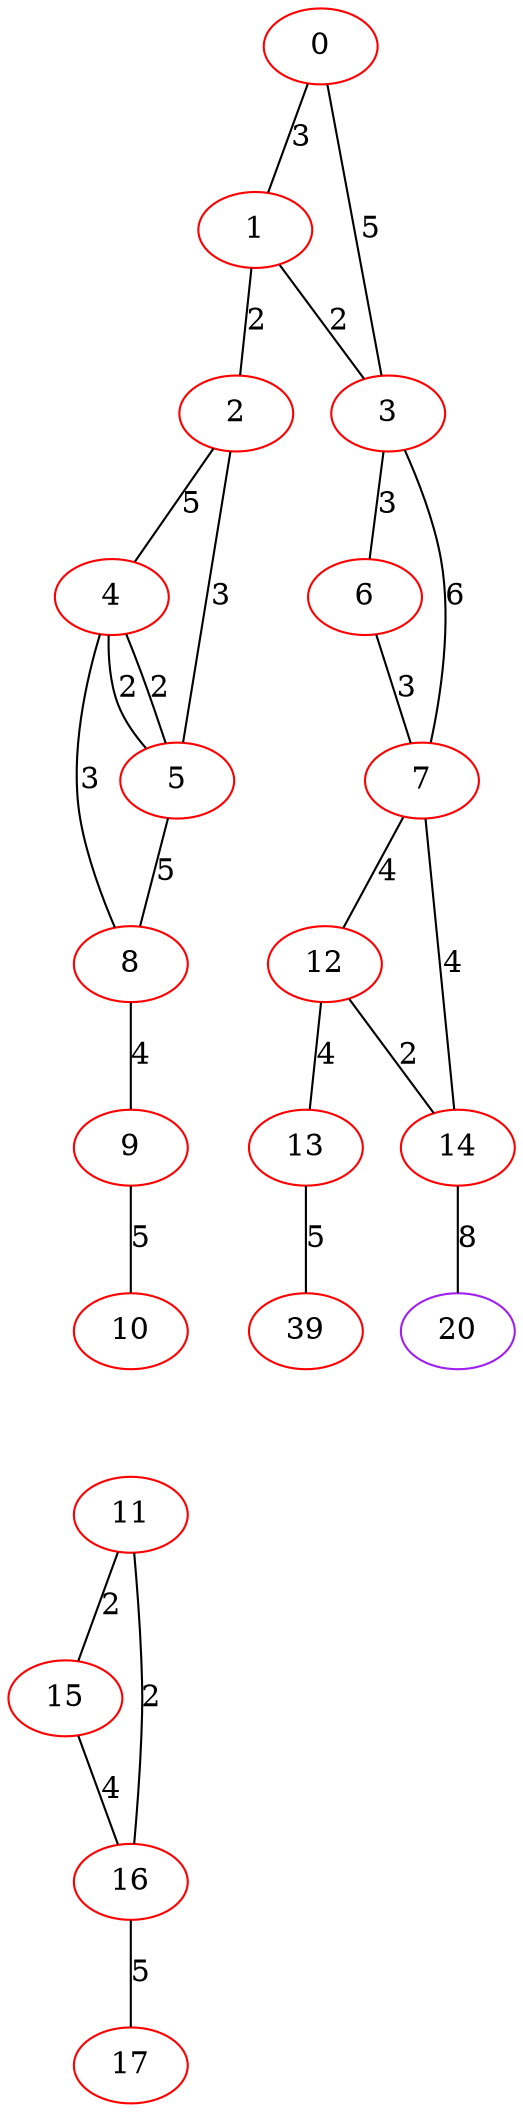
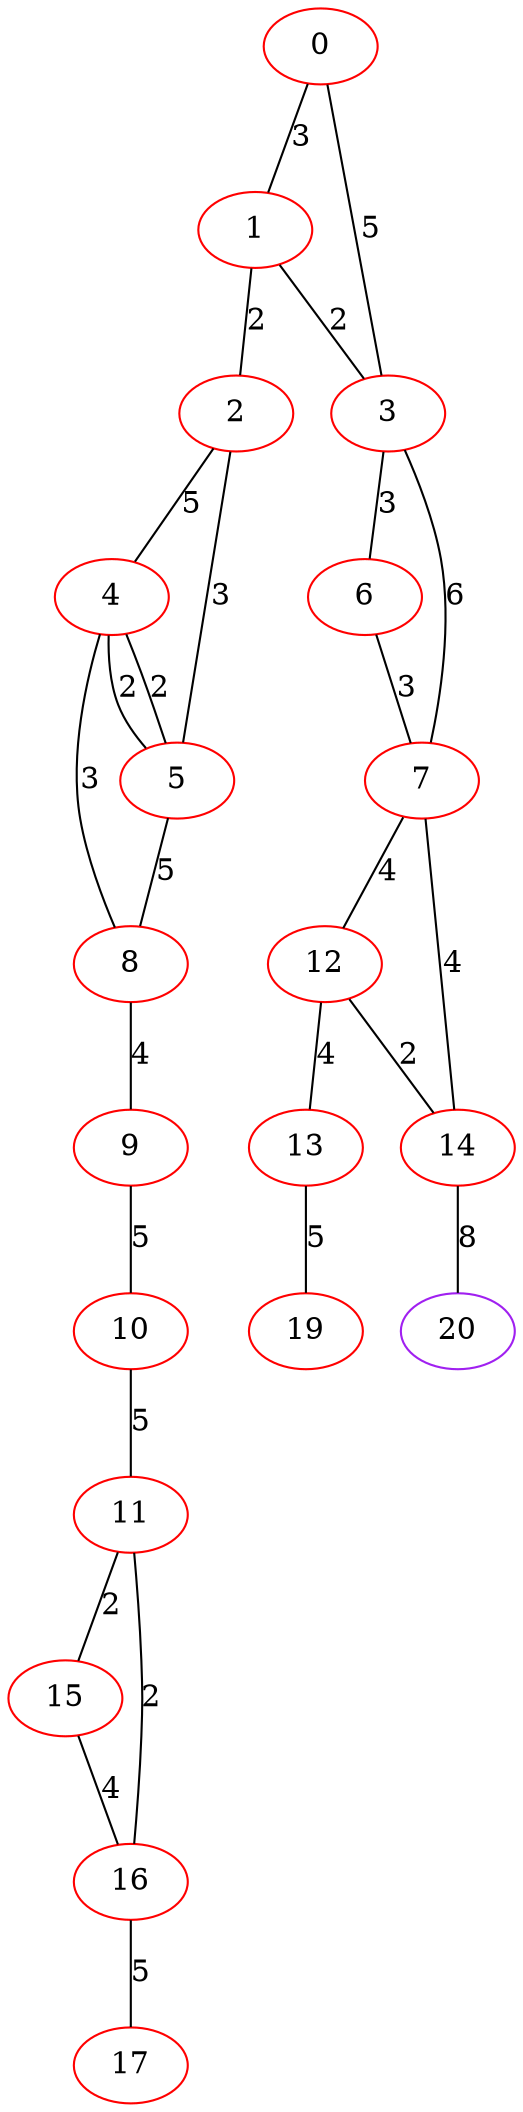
(306, 1331) -> (306, 1331)
none -> (131, 1423)
